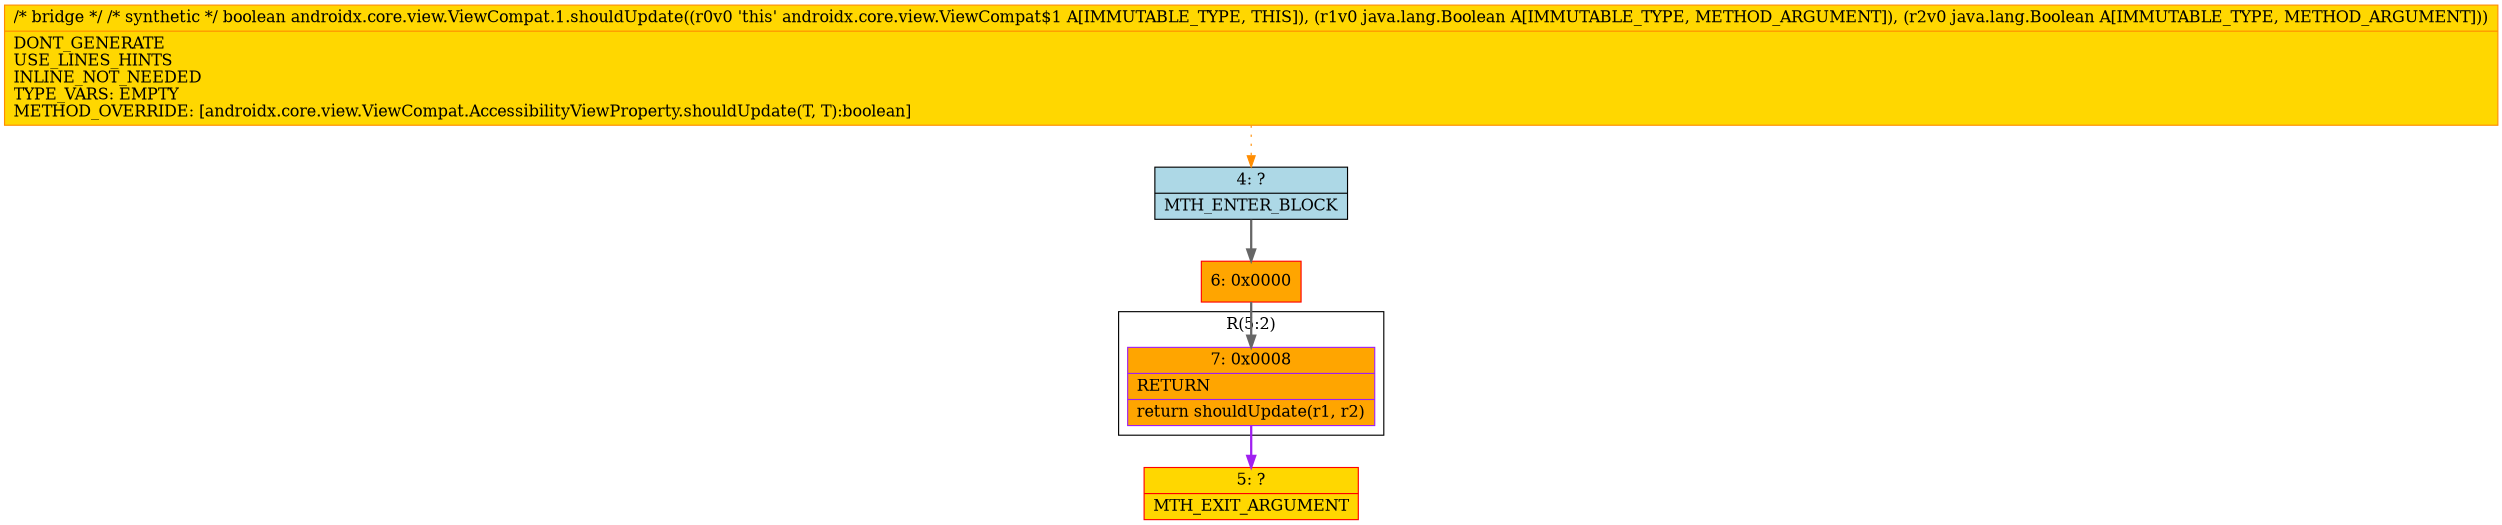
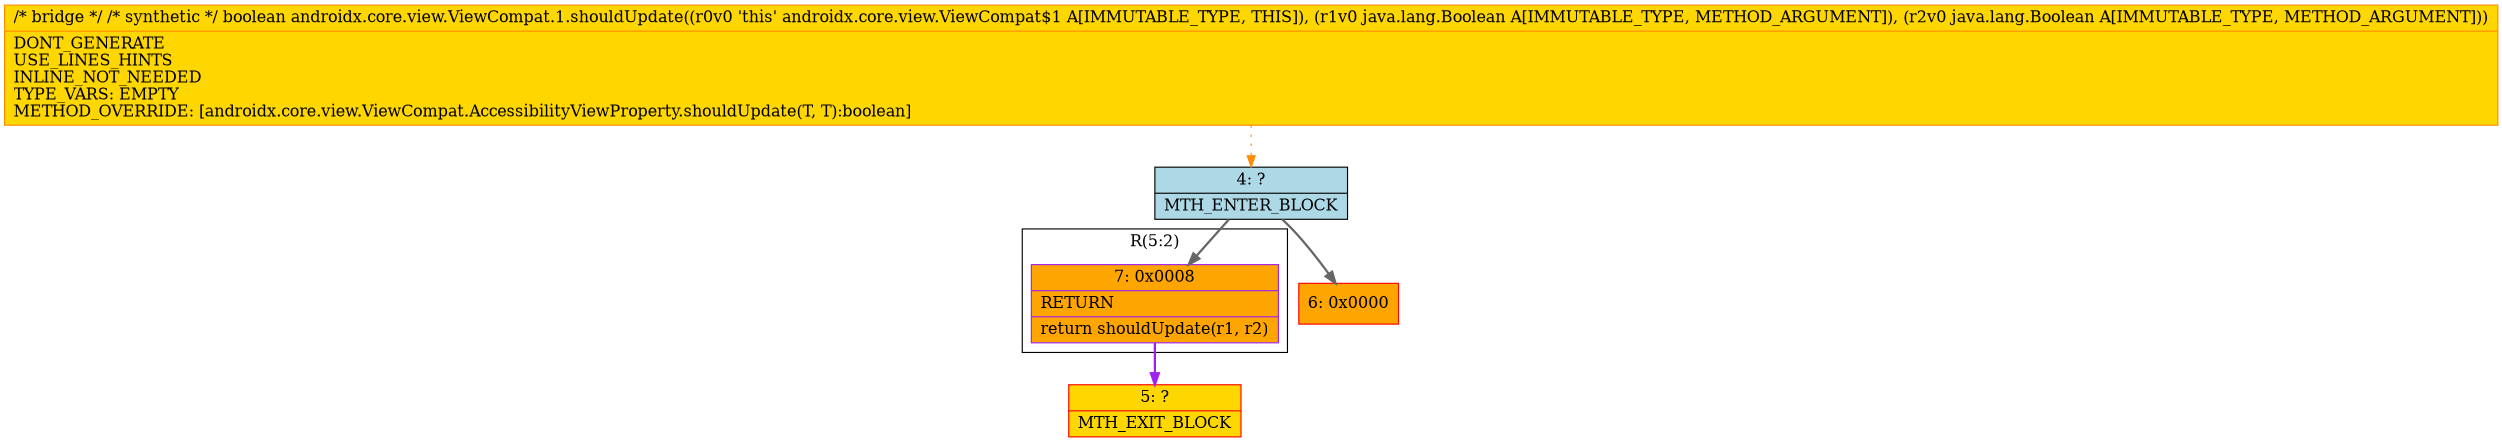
(1251, 319) -> (1213, 238)
(1251, 506) -> (1155, 423)
